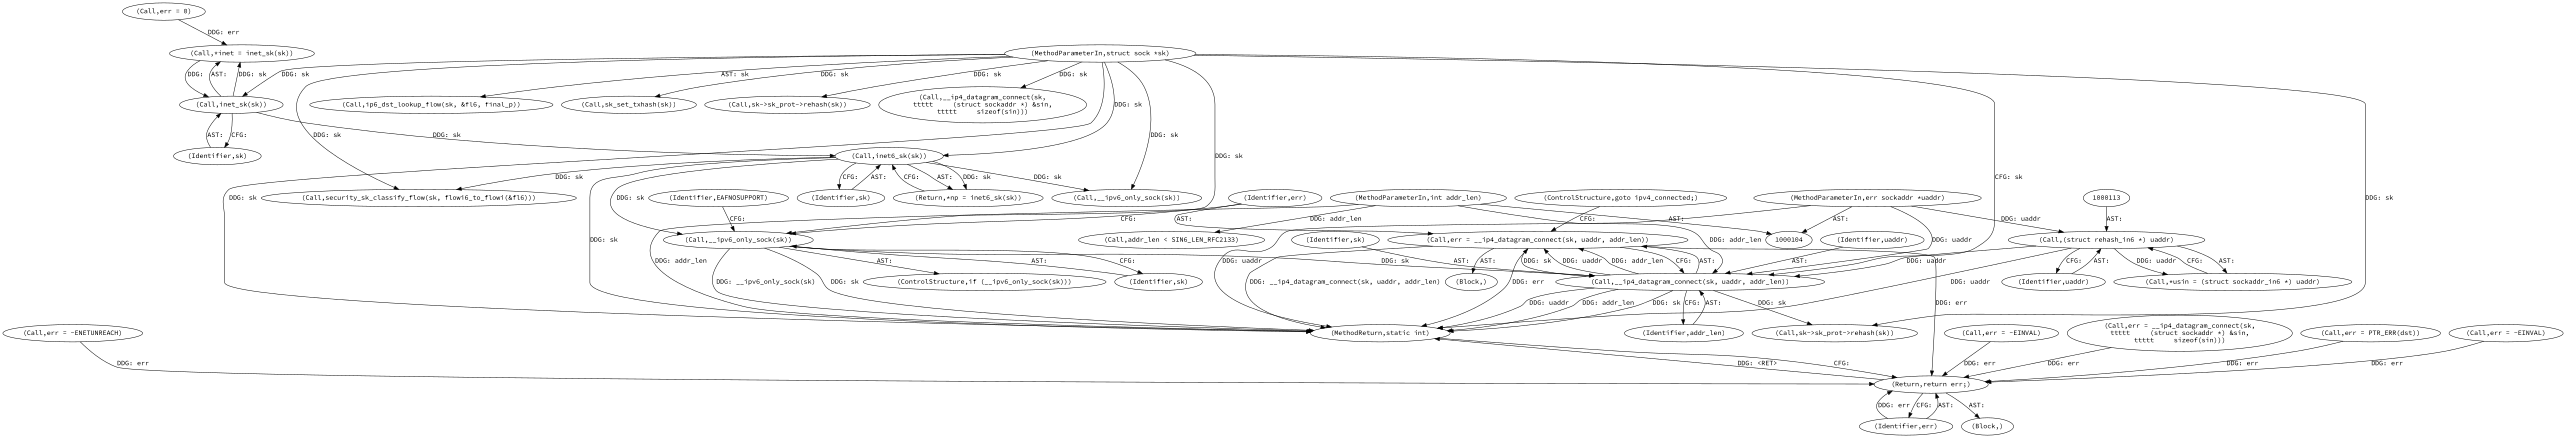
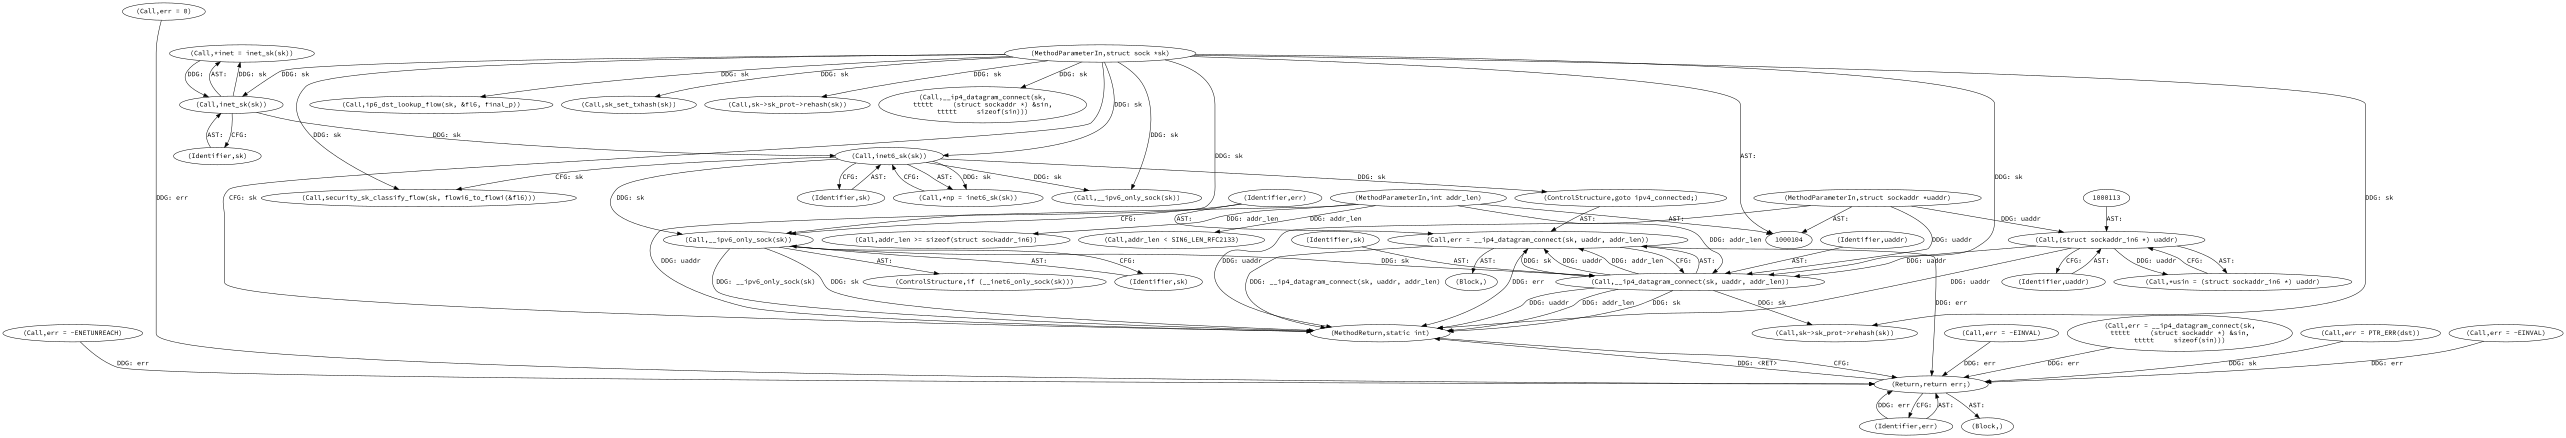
(200, 31) -> (855, 374)
none -> (1537, 73)
(735, 74) -> (735, 74)
(569, 177) -> (569, 177)
(2009, 177) -> (2009, 177)
(243, 198) -> (243, 198)
(719, 198) -> none
(968, 198) -> (968, 198)
(1868, 198) -> (1868, 198)
(1590, 219) -> (1590, 219)
none -> (946, 240)
(2107, 240) -> (2107, 240)
(681, 261) -> (681, 261)
(985, 282) -> (985, 282)
(748, 311) -> (1241, 174)
(1684, 333) -> none
(2243, 364) -> (2243, 364)
